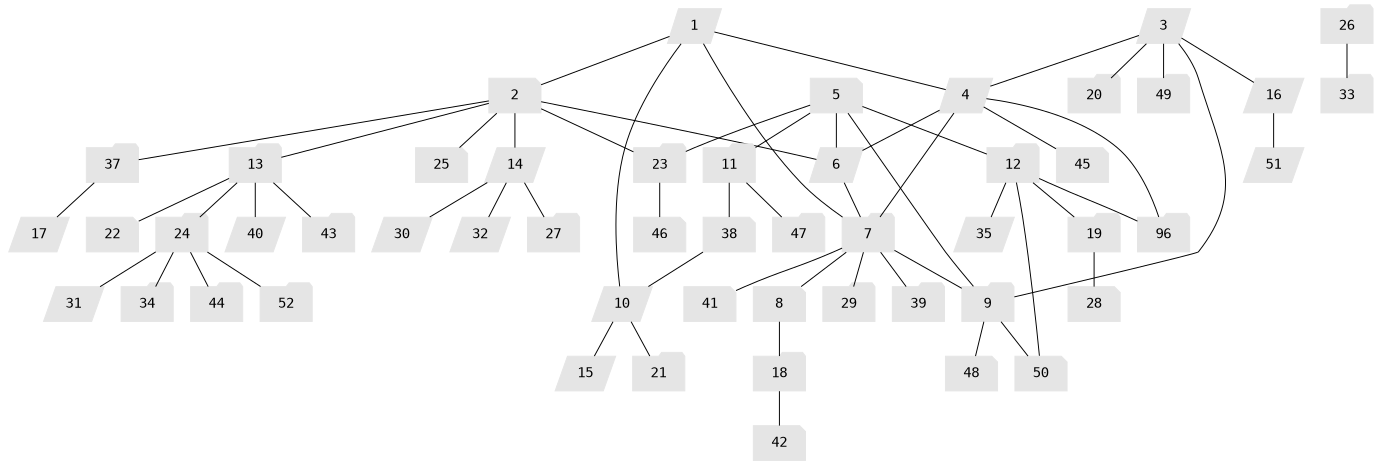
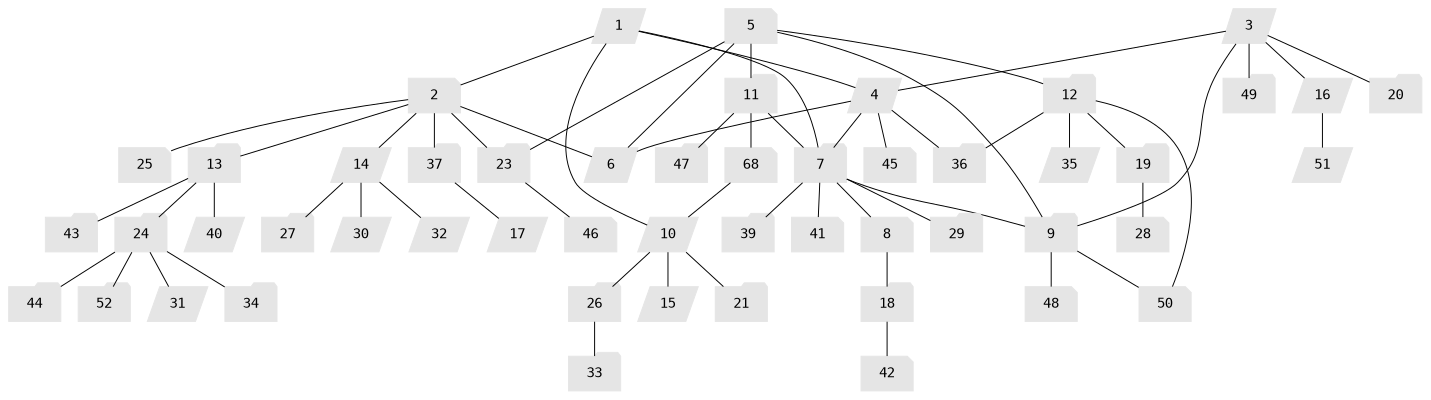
(852, 200) -> (786, 130)
(112, 235) -> none
(729, 235) -> (751, 165)
(1164, 235) -> (959, 165)
none -> (631, 269)
